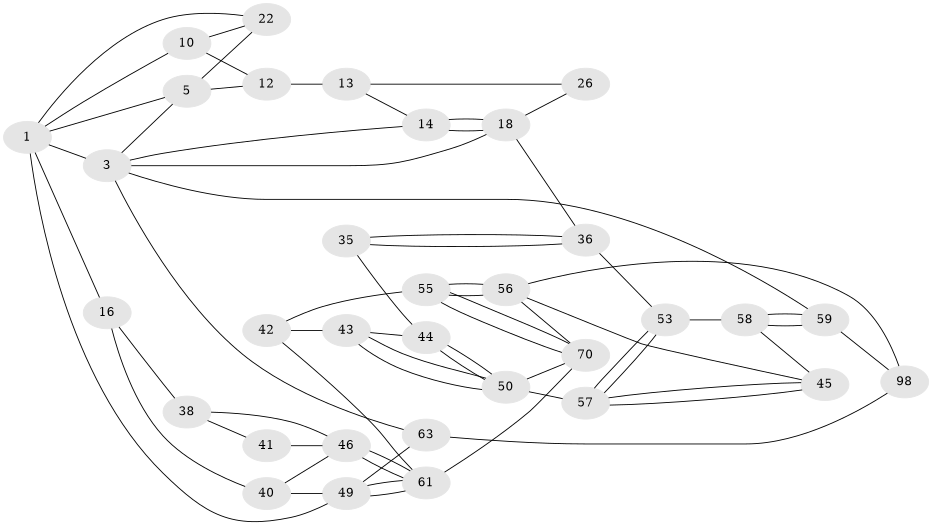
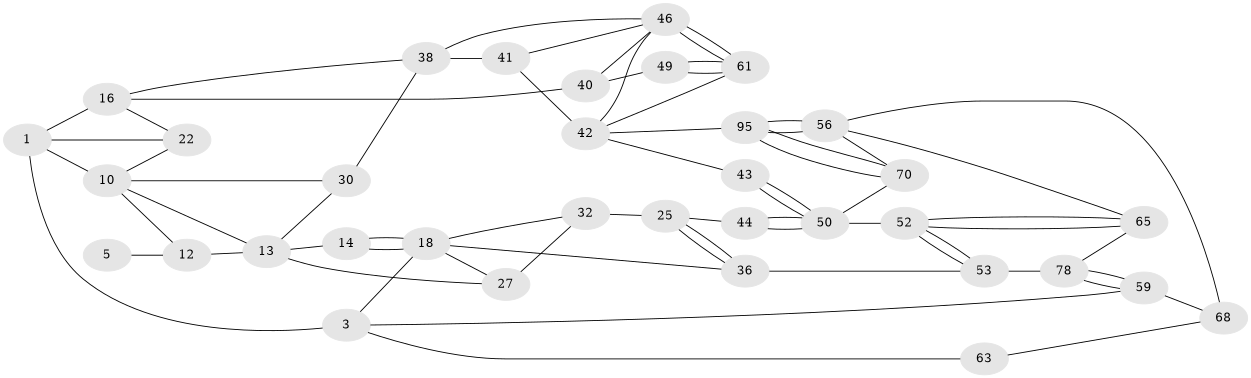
(227, 55) -> (147, 120)
(586, 84) -> (506, 284)
none -> (623, 84)
none -> (547, 97)
(107, 114) -> none
(147, 128) -> none
(266, 139) -> none
none -> (346, 181)
none -> (586, 214)
none -> (187, 216)
(346, 241) -> (665, 216)
(426, 290) -> (745, 128)
(745, 320) -> (1064, 271)
(386, 334) -> none
(905, 382) -> (1224, 318)
(825, 385) -> (1144, 222)
(586, 403) -> (905, 223)
(112, 406) -> none
(512, 425) -> none
(386, 464) -> none
